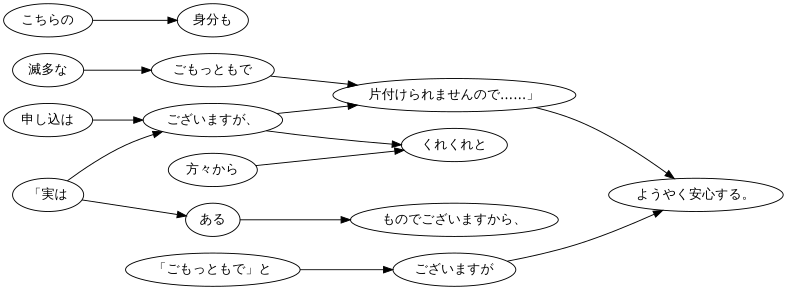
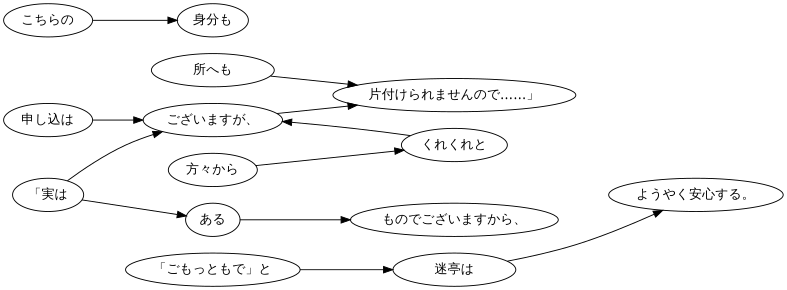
(48, 70) -> none
(213, 70) -> (213, 70)
(604, 134) -> none
(329, 138) -> (351, 128)
(454, 270) -> (454, 270)
